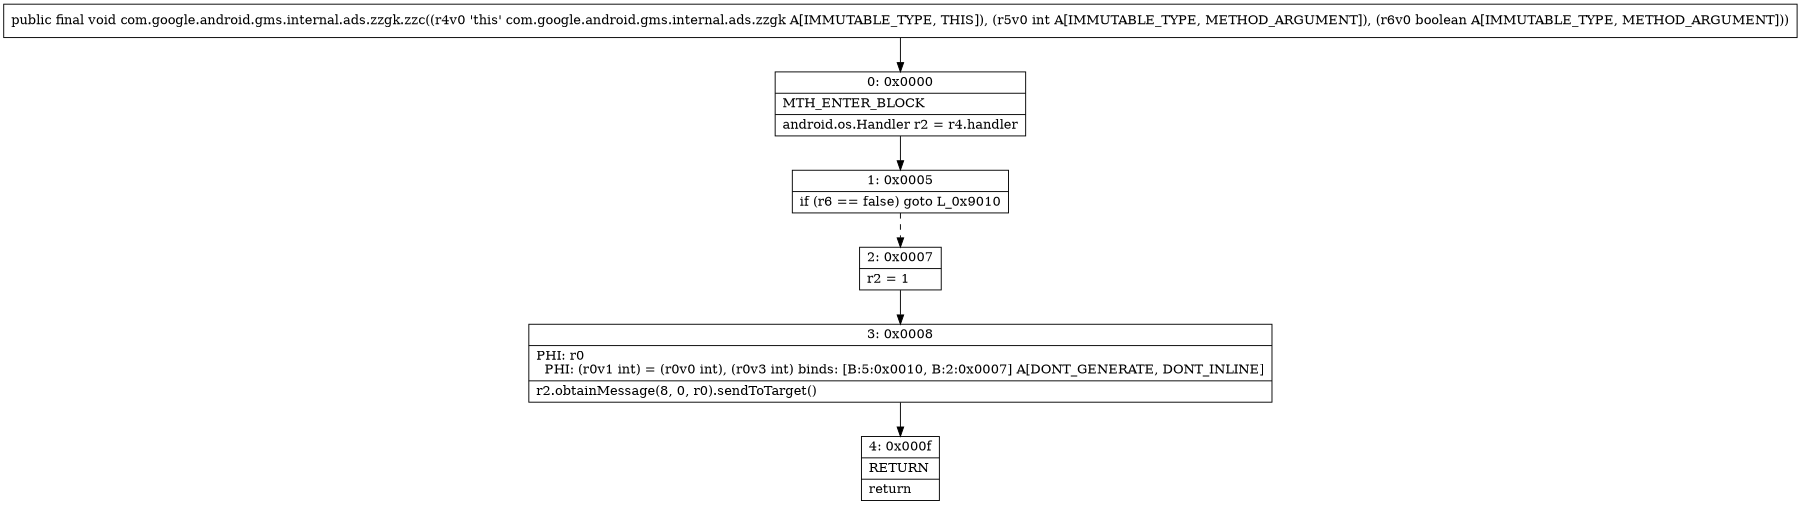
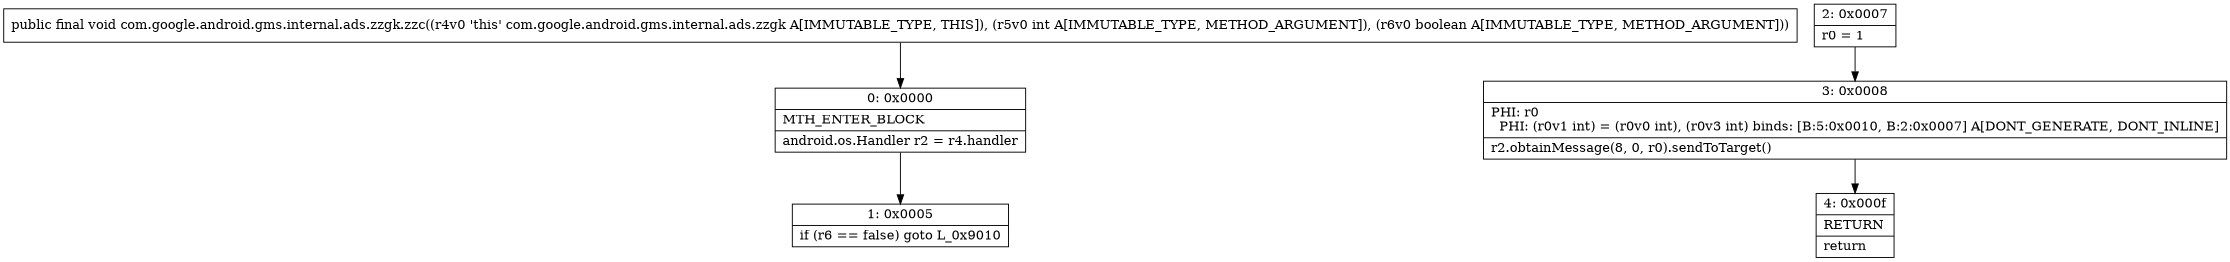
(900, 225) -> none
(888, 279) -> (1843, 36)
